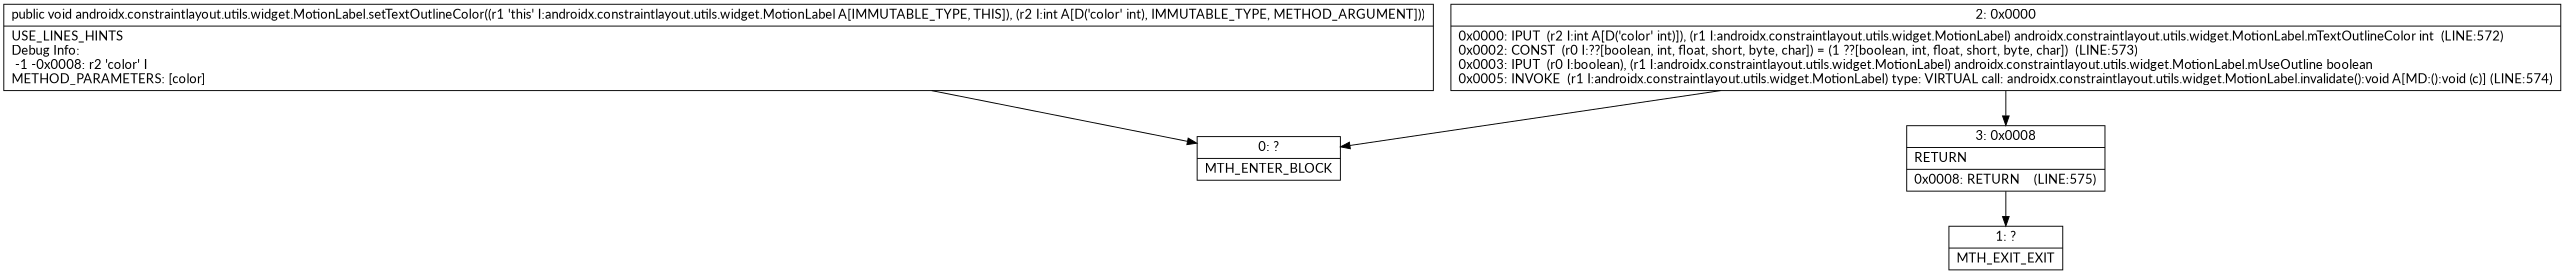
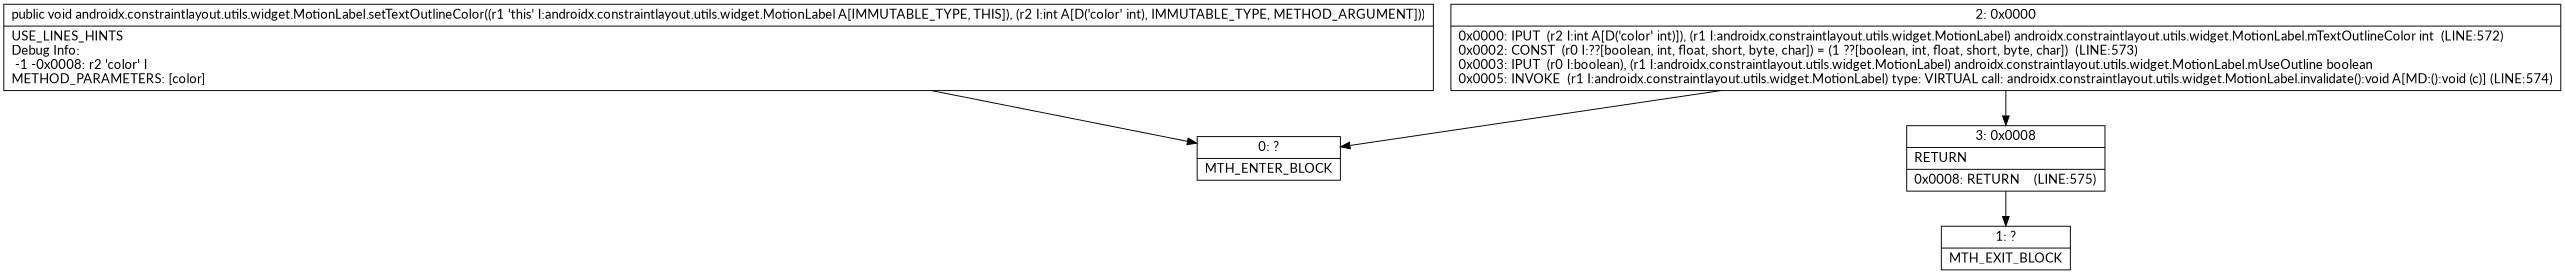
(2006, 258) -> (2006, 258)
